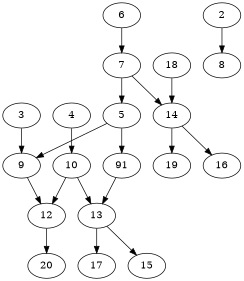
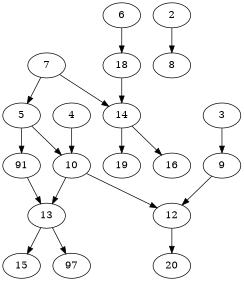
(122, 37) -> (122, 37)
(77, 138) -> (44, 138)
(97, 266) -> (72, 266)
